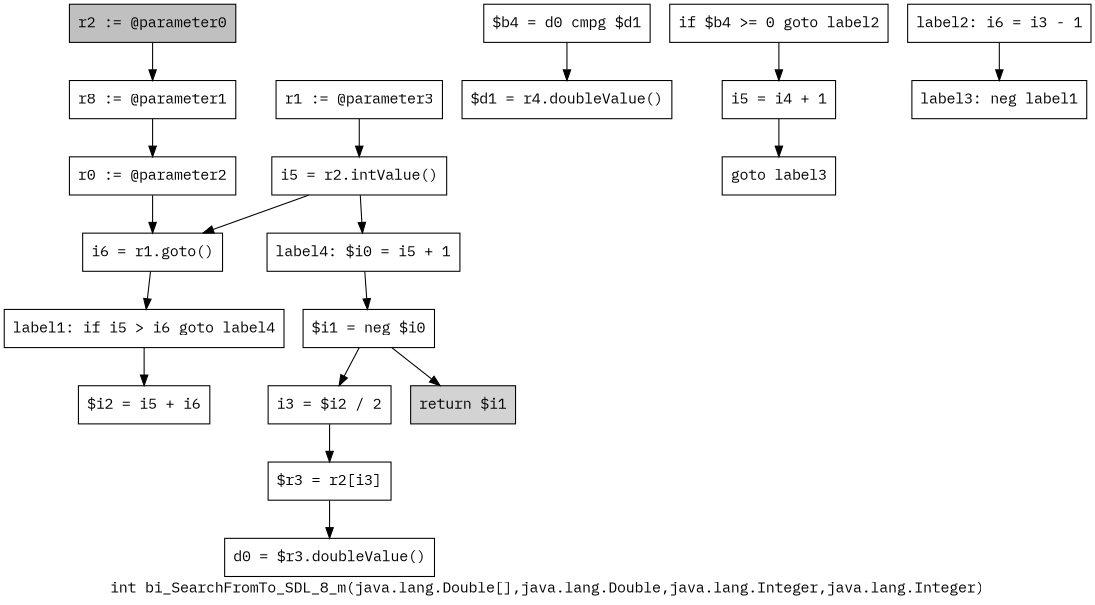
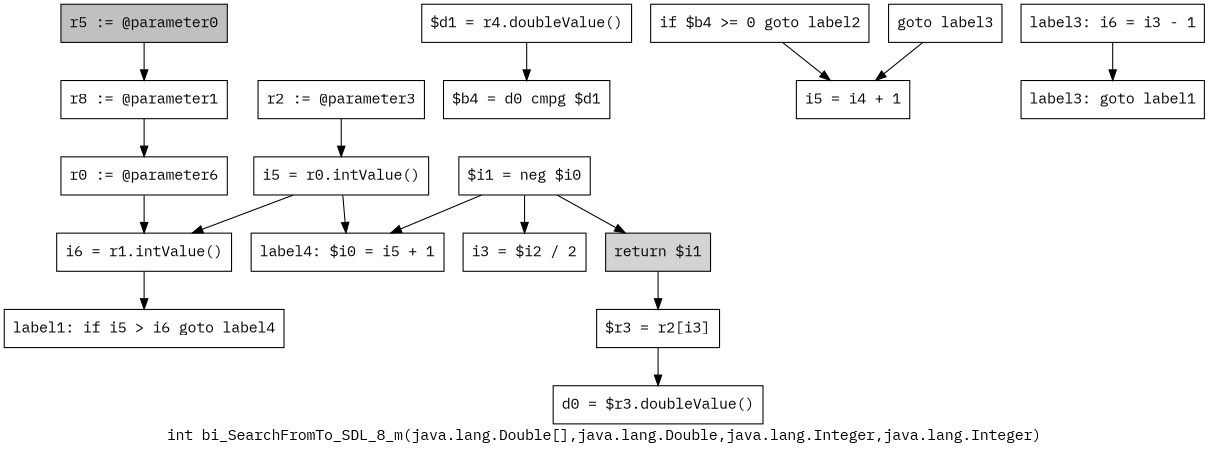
(153, 23) -> (144, 23)
(999, 23) -> (1113, 23)
(567, 56) -> (527, 56)
(359, 100) -> (341, 100)
(999, 100) -> (1113, 100)
(779, 133) -> (903, 58)
(153, 176) -> (144, 176)
(359, 176) -> (341, 176)
(153, 252) -> (144, 252)
(366, 285) -> (441, 212)
(144, 405) -> none
(330, 438) -> (658, 285)
